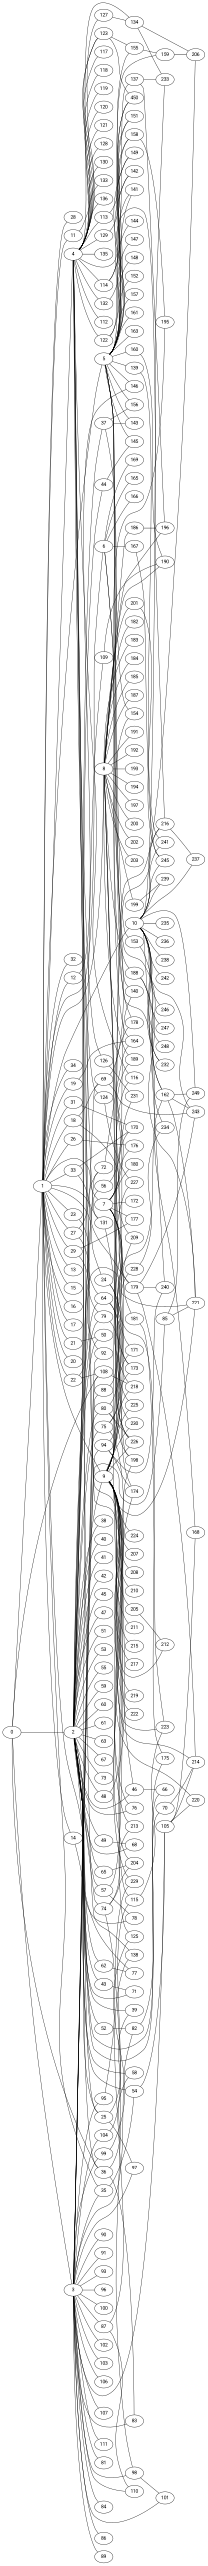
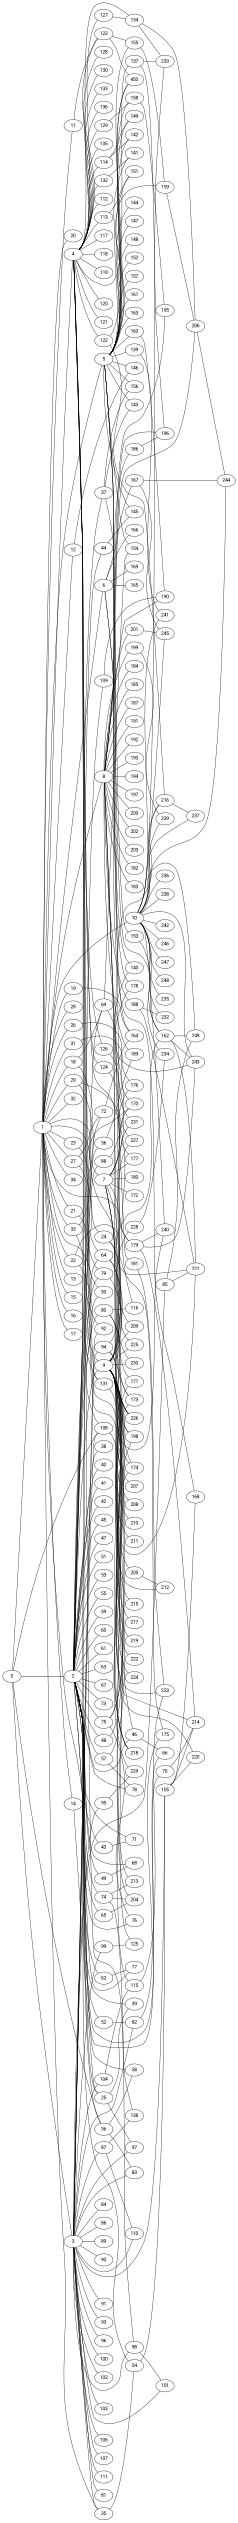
none -> (226, 481)
